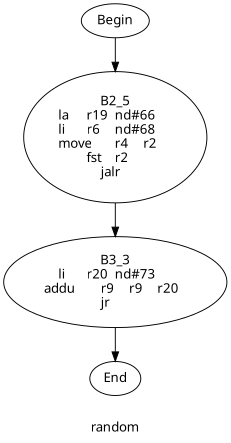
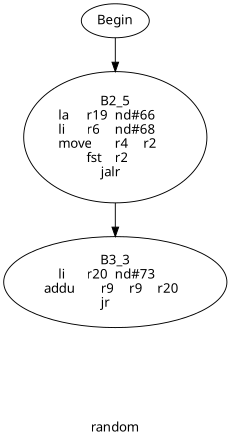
(115, 378) -> none
